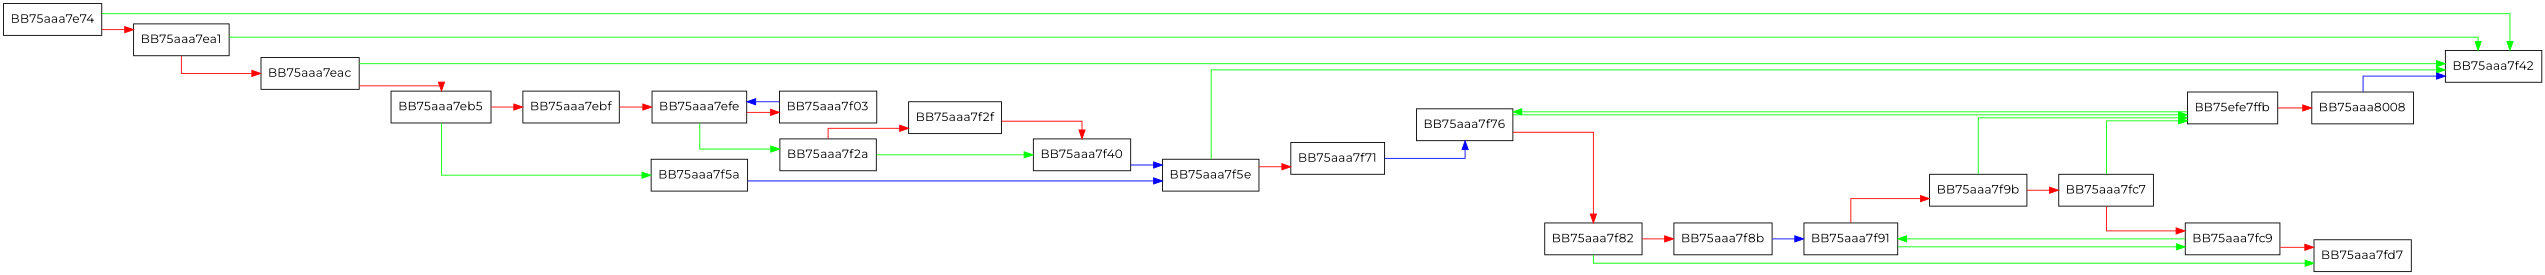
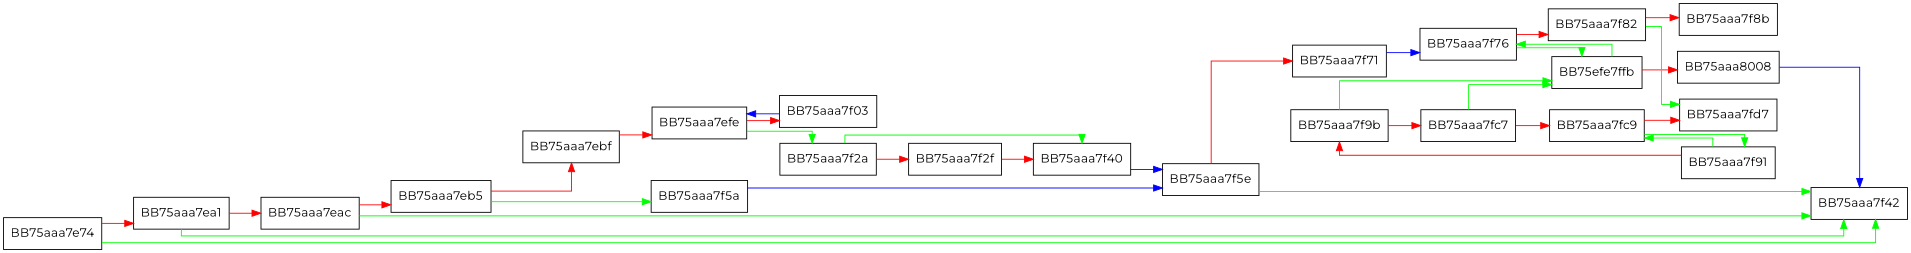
(1784, 239) -> none
